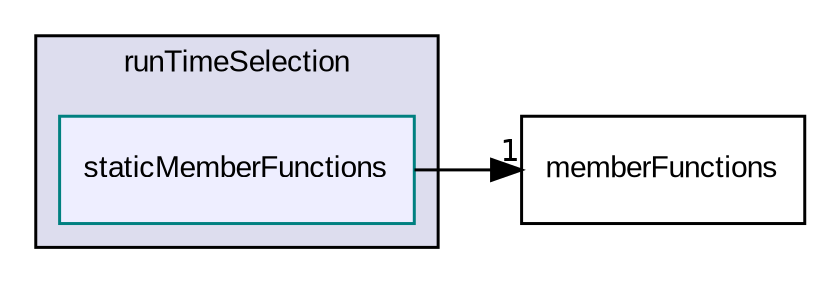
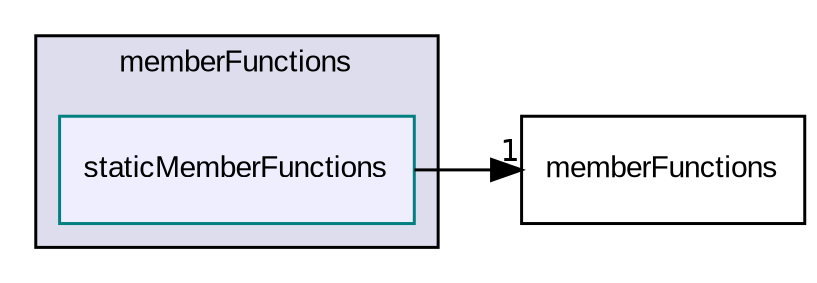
(237, 64) -> (237, 64)
